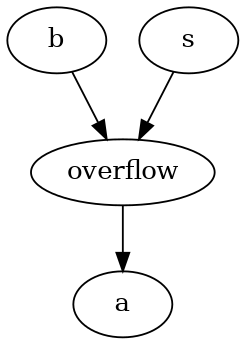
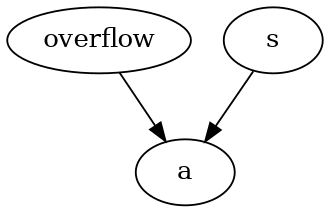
(57, 40) -> none
(161, 97) -> (234, 99)
